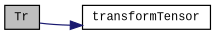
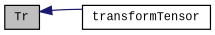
(55, 25) -> (67, 10)
